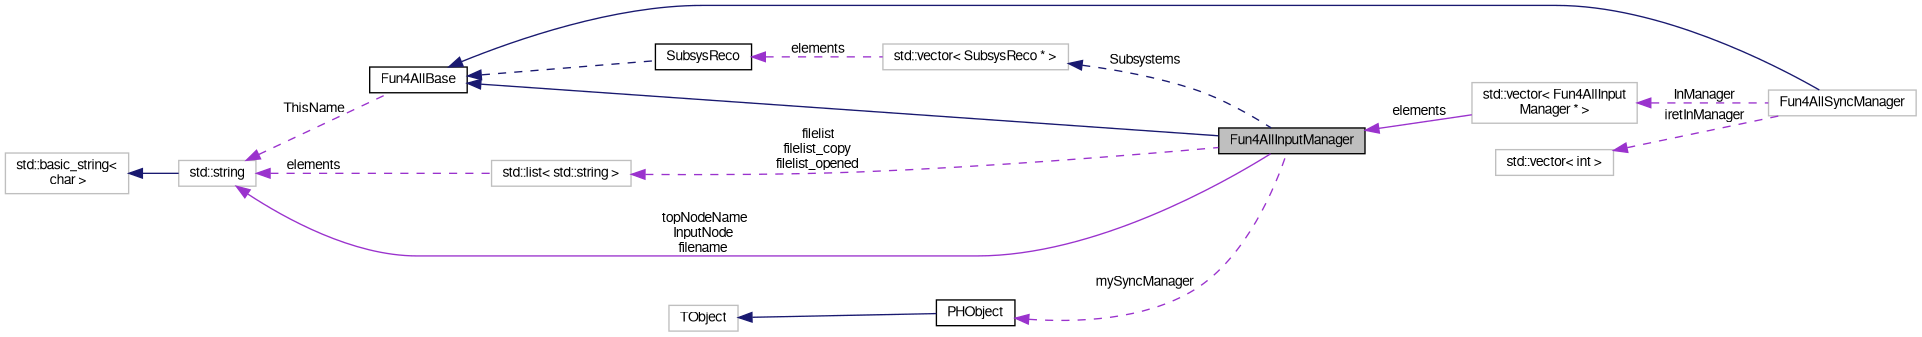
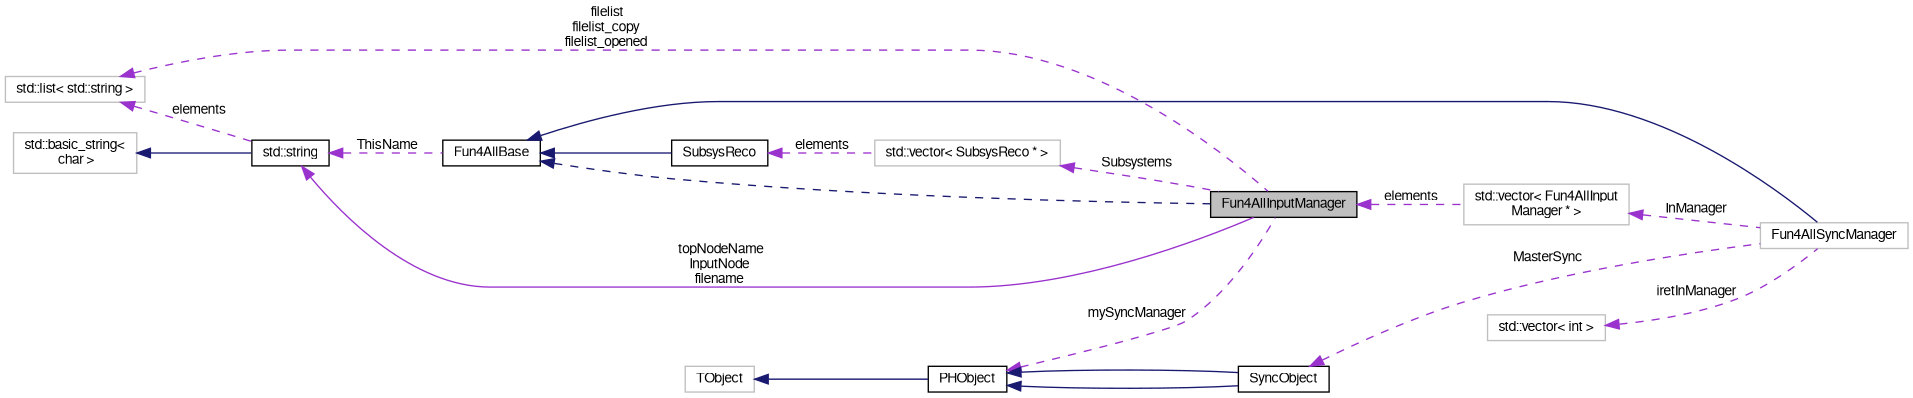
(569, 68) -> (613, 153)
(1181, 85) -> (1147, 179)
(850, 110) -> (882, 193)
(1425, 122) -> (1417, 204)
(217, 173) -> (290, 153)
(381, 173) -> (193, 124)
none -> (1284, 379)
